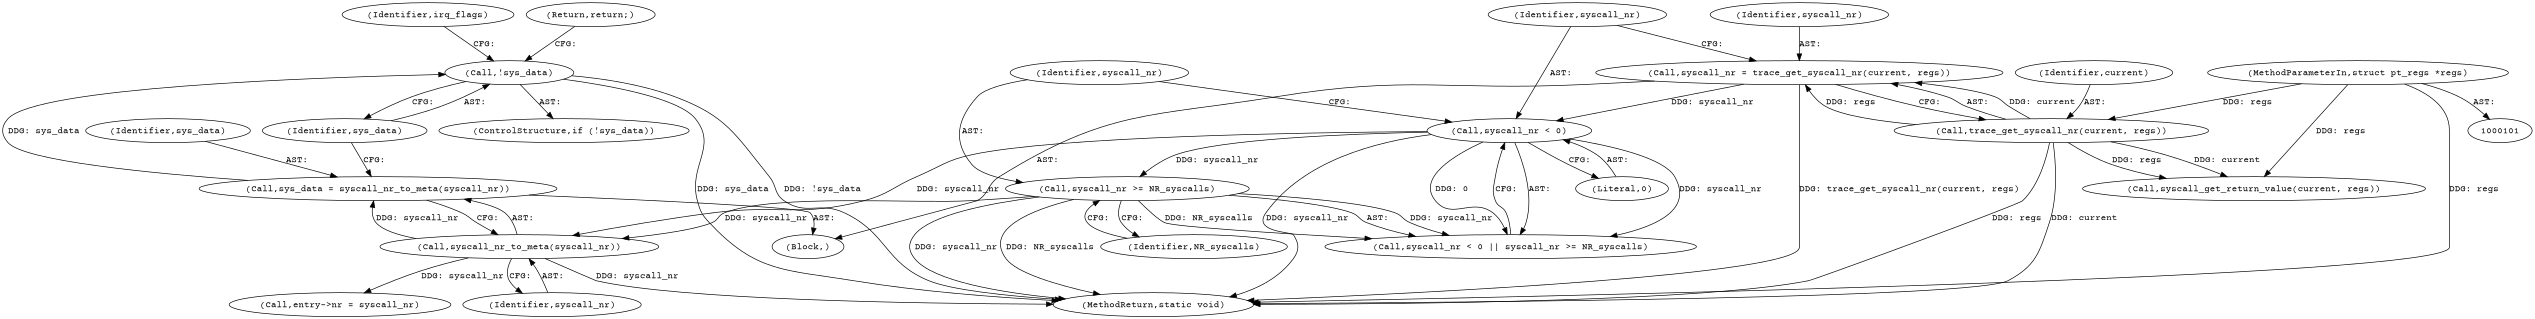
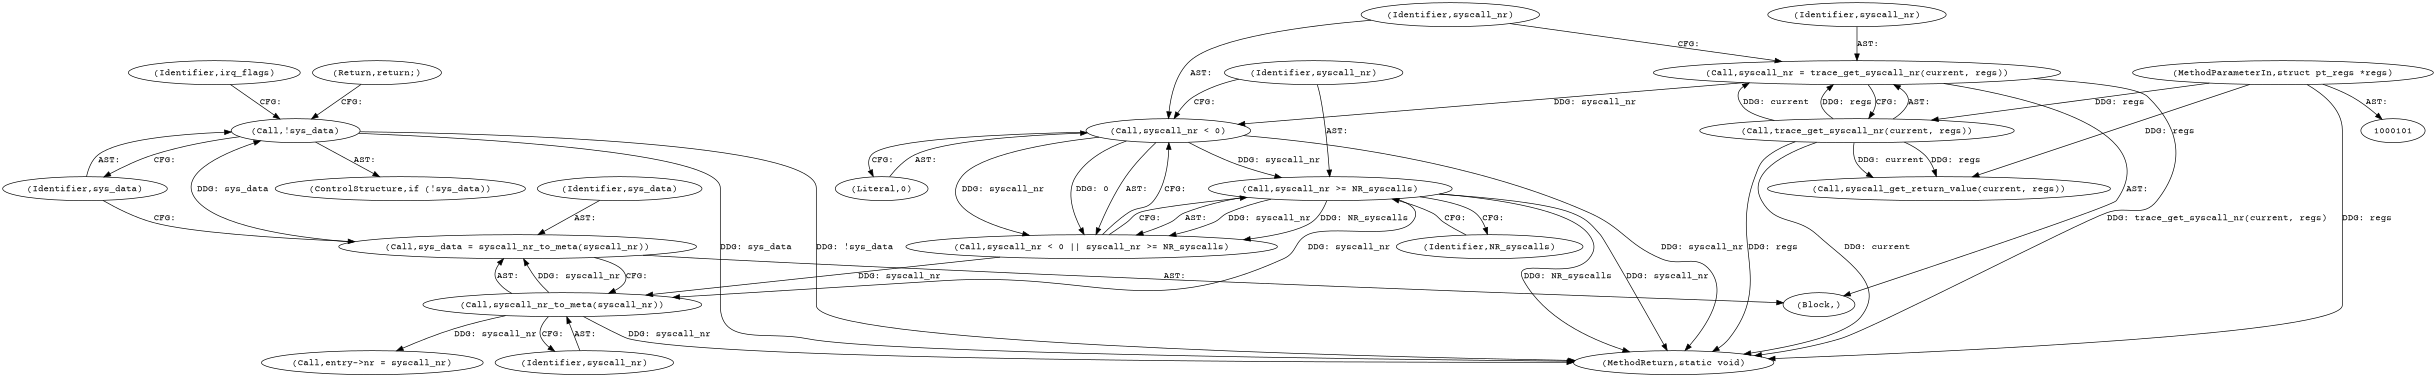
(2094, 73) -> none
(997, 151) -> (826, 276)
none -> (1171, 206)
